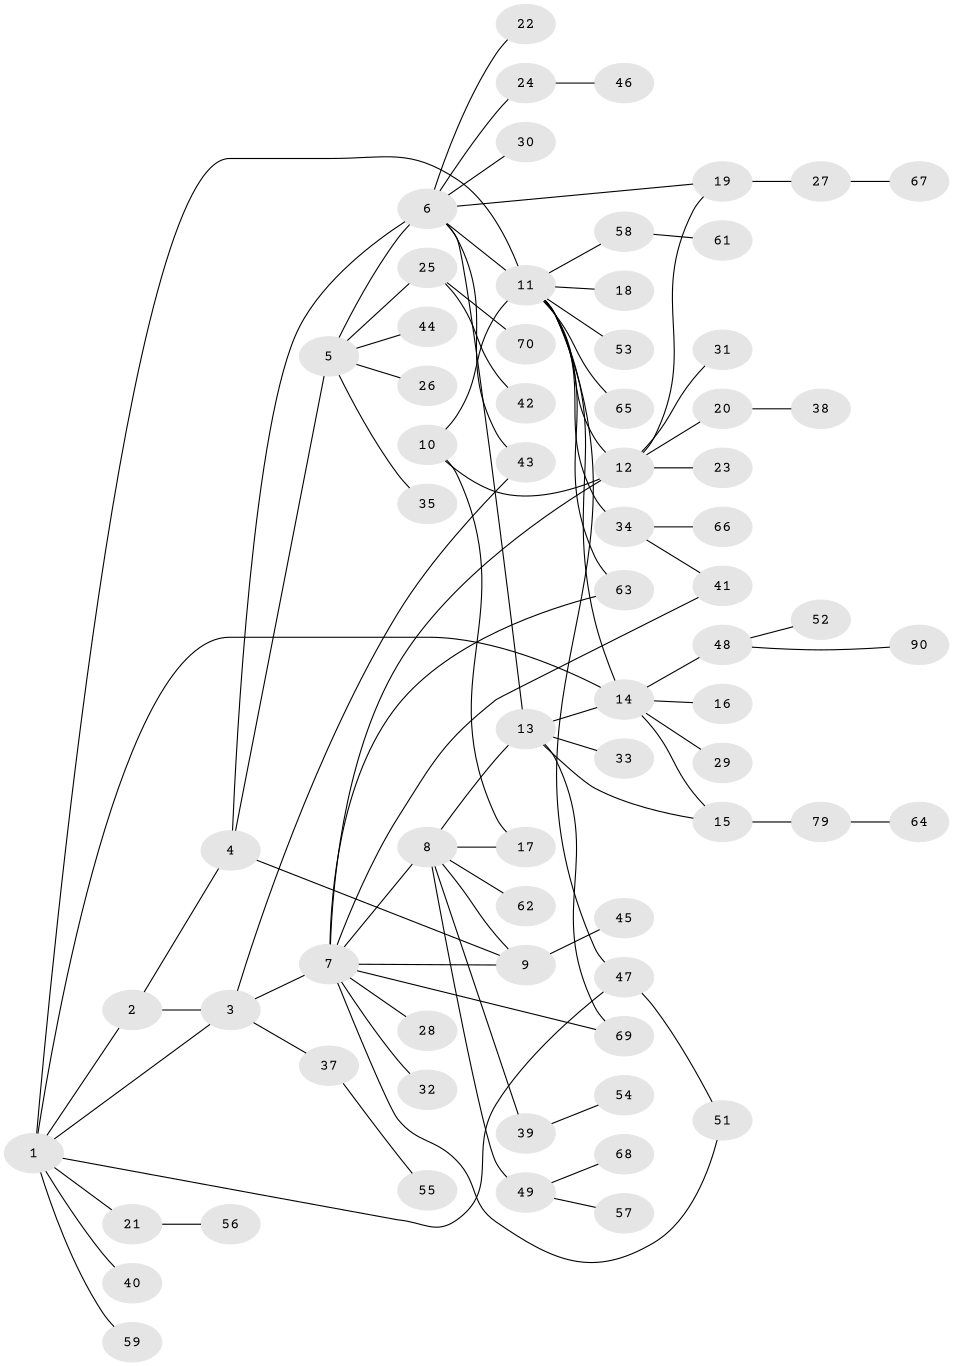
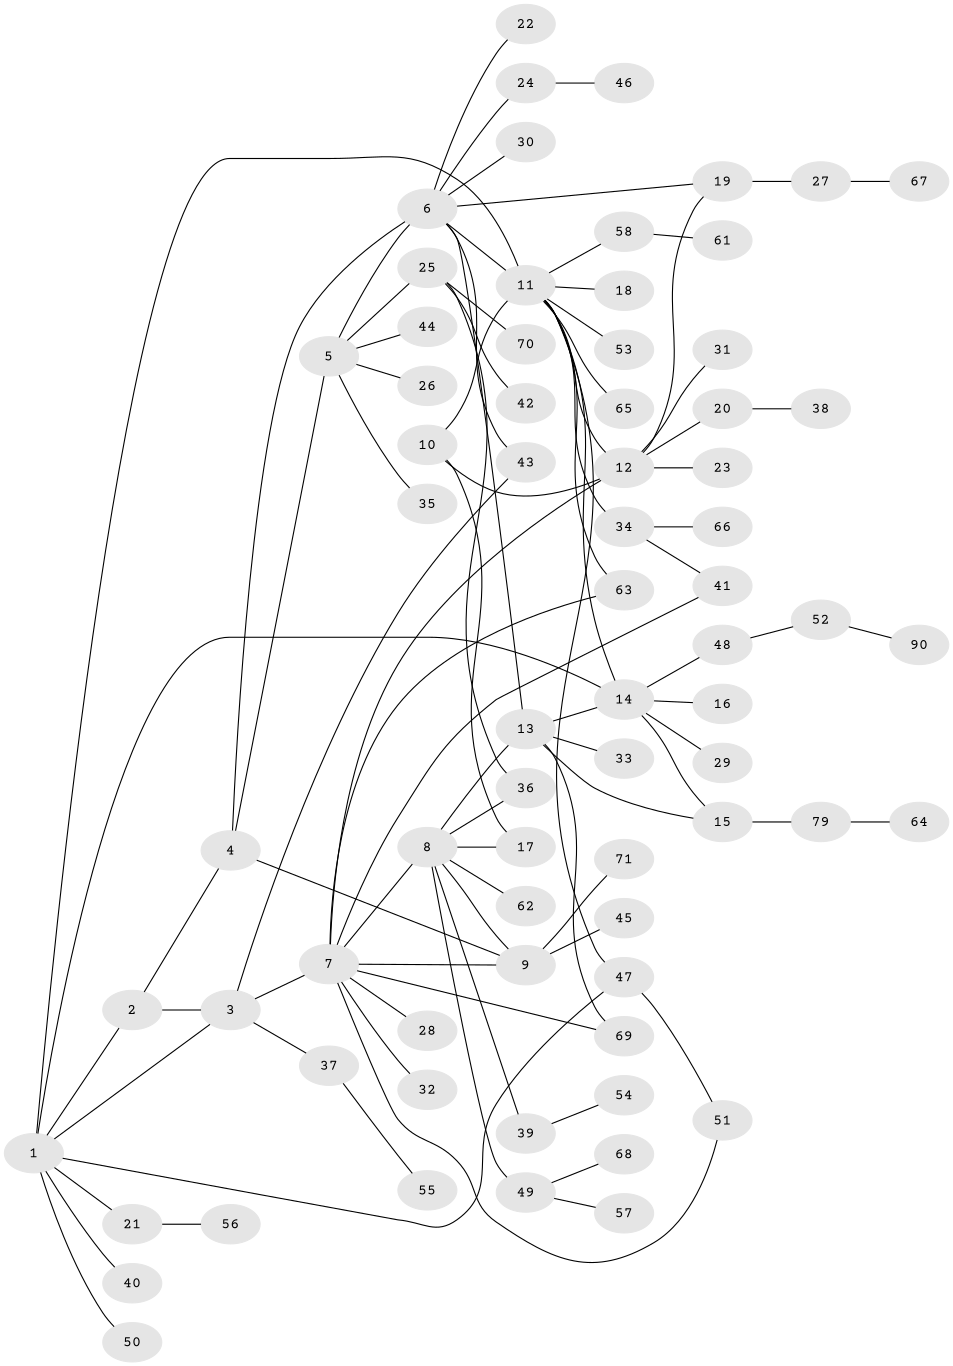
(821, 650) -> (870, 632)
none -> (526, 788)
none -> (624, 859)
(132, 1342) -> (132, 1342)
